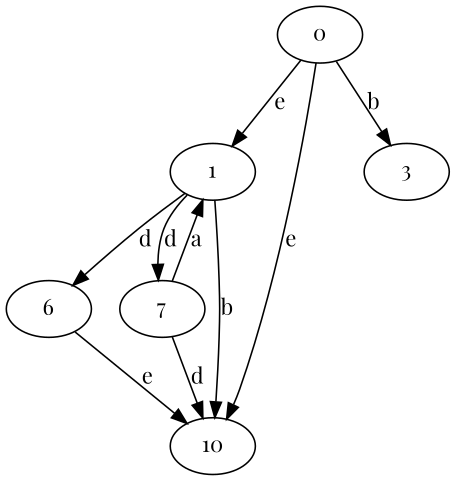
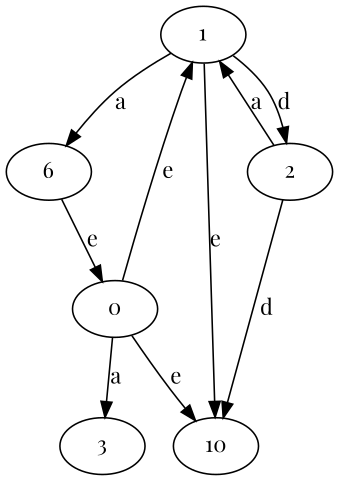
(374, 103) -> (116, 378)
(146, 240) -> (121, 103)
(162, 309) -> (290, 172)
(228, 309) -> (215, 240)
(125, 373) -> (78, 233)
